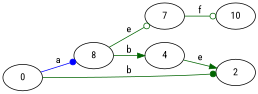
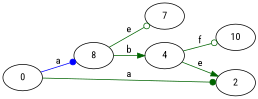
(197, 16) -> (197, 47)
(129, 71) -> (129, 74)
